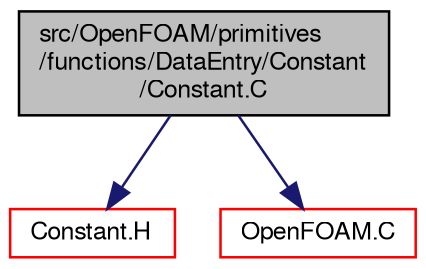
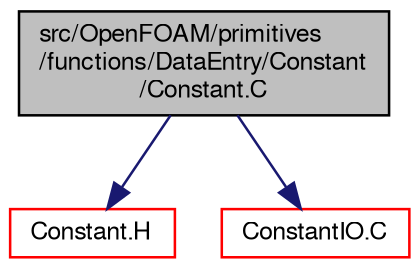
(318, 233) -> (316, 233)
